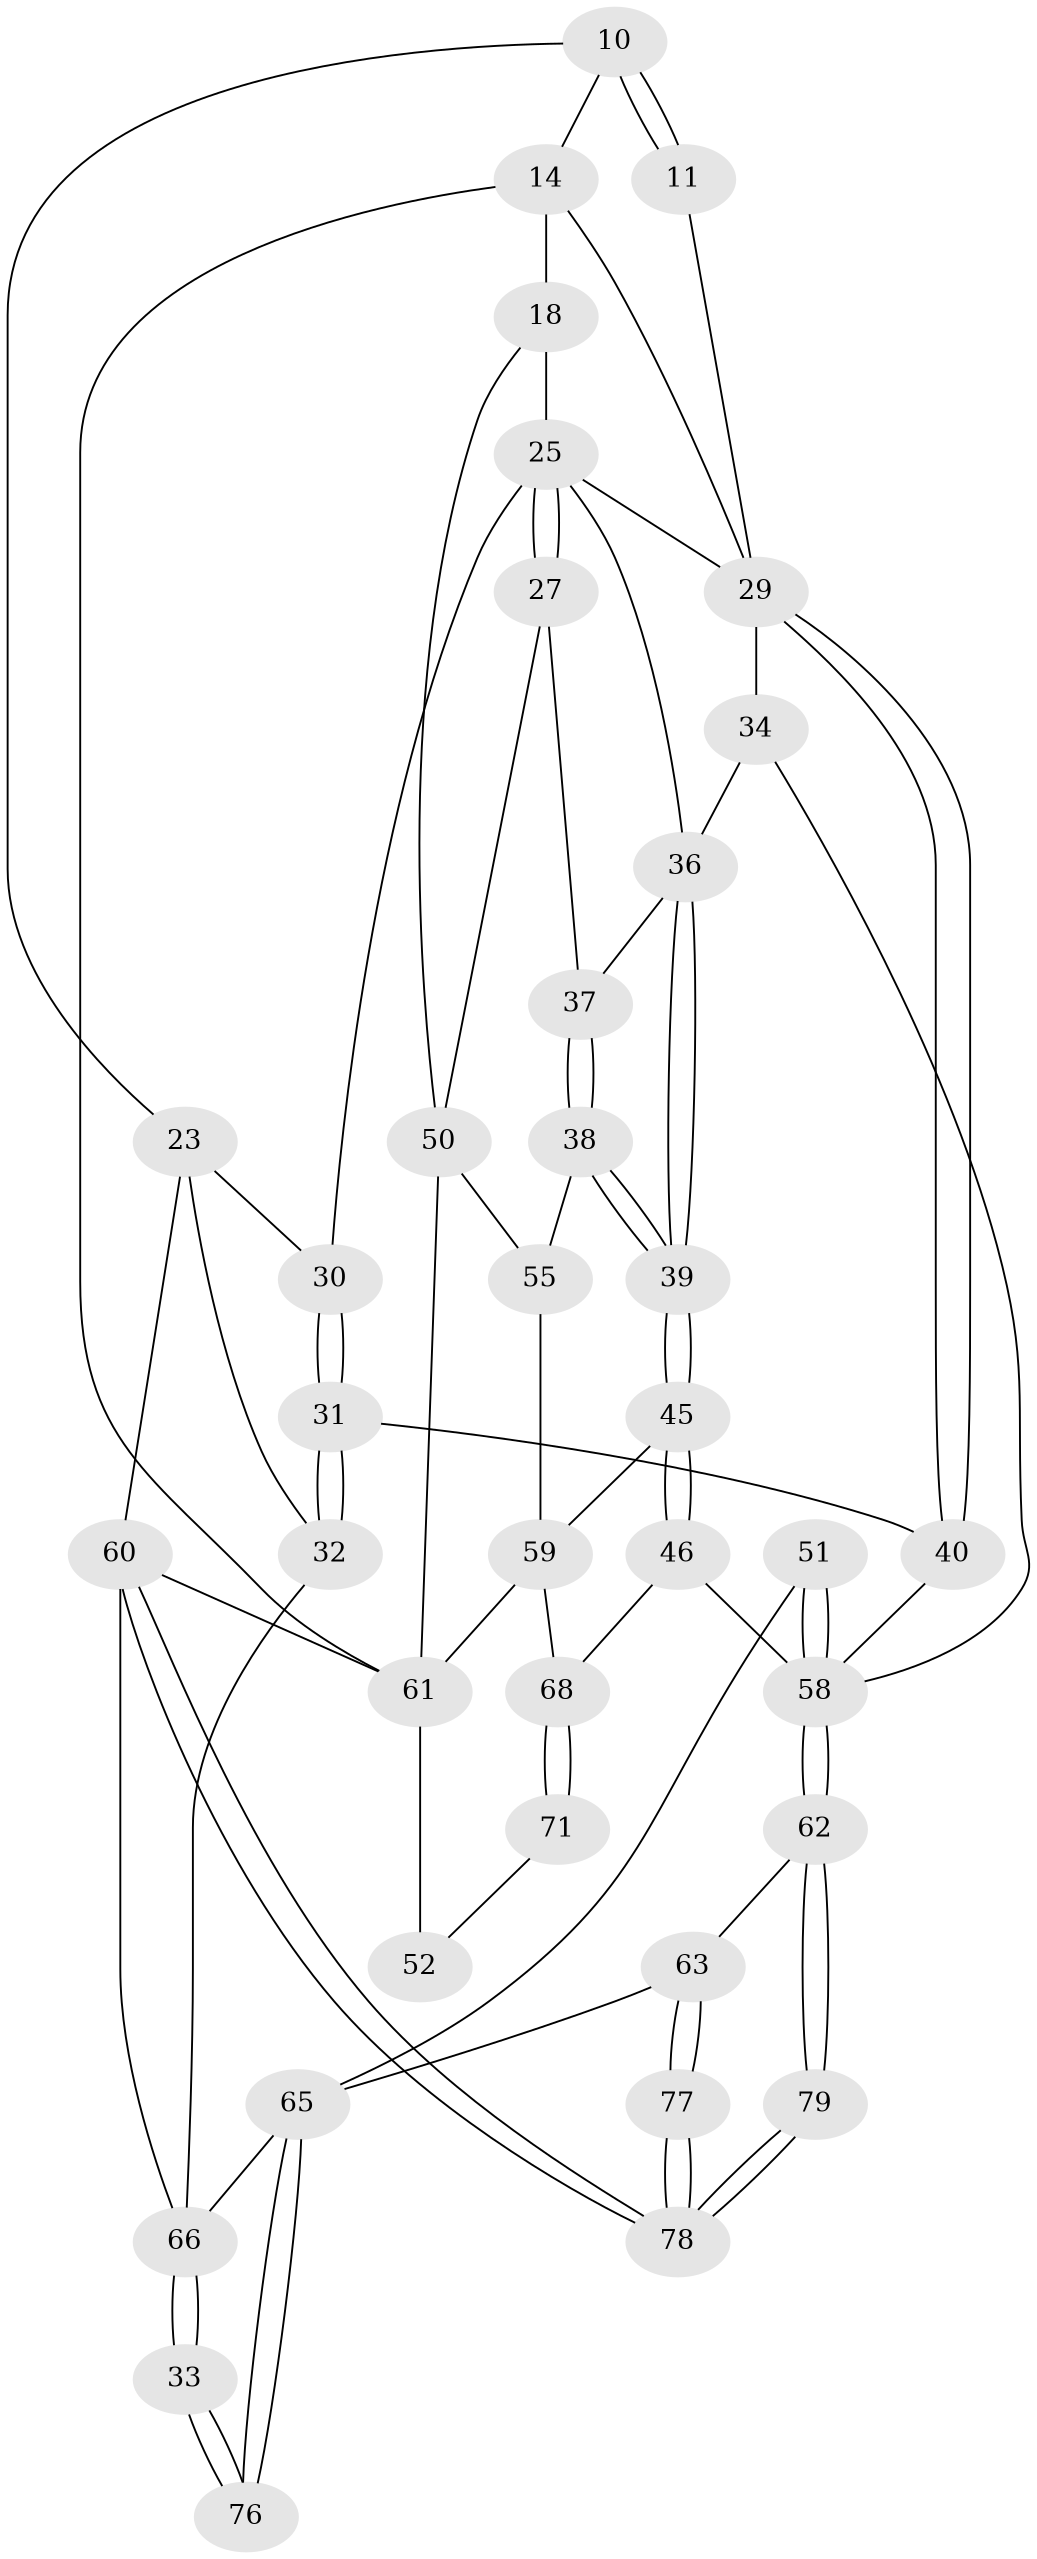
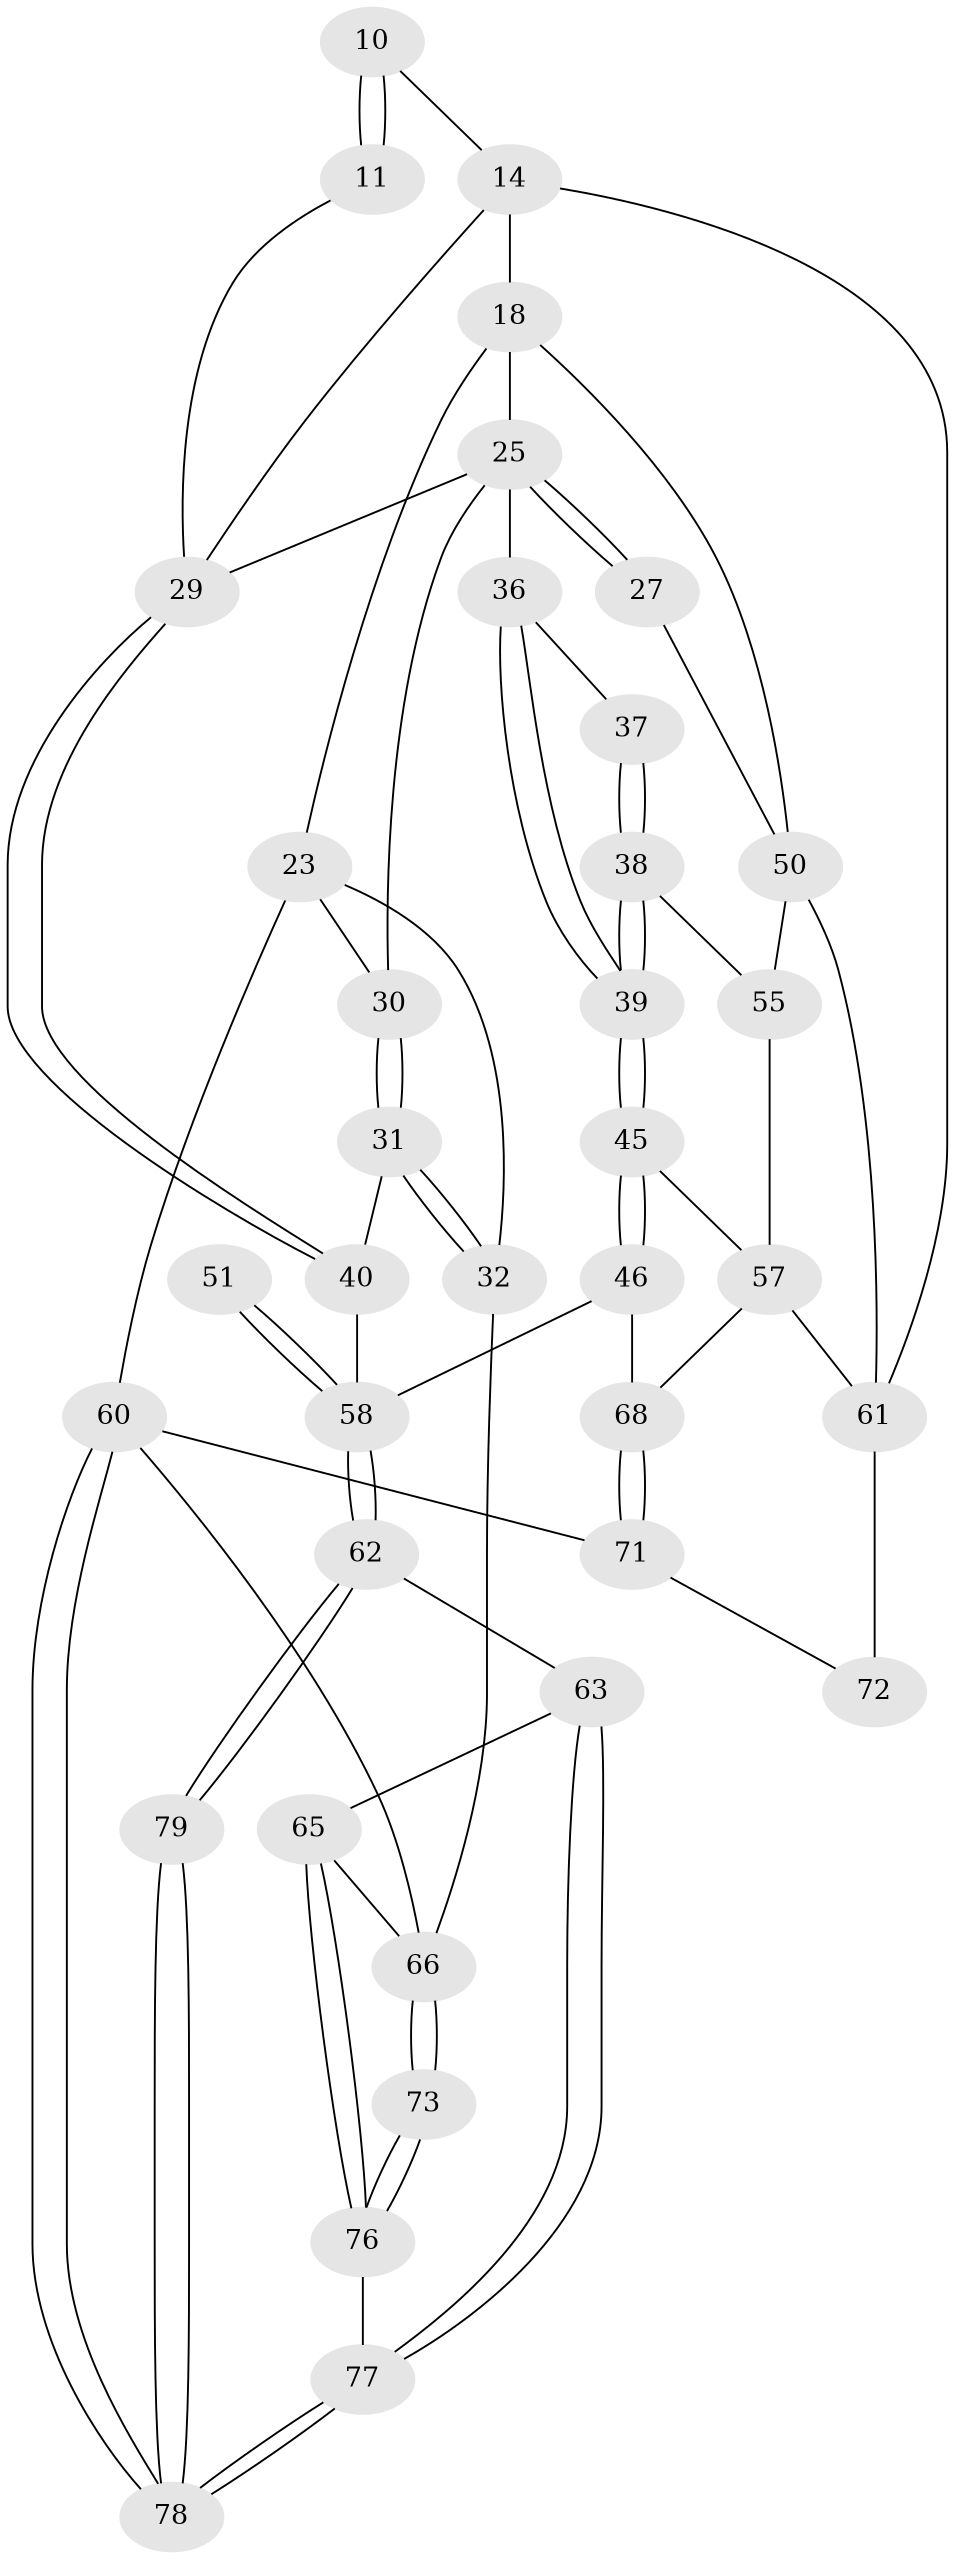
(8, 400) -> (376, 582)
(756, 730) -> none
(563, 798) -> none
(540, 1555) -> (770, 1280)
(259, 1618) -> (363, 1483)
(614, 1881) -> none
(420, 1967) -> (875, 1692)
none -> (363, 2311)
(185, 2380) -> (424, 2105)
